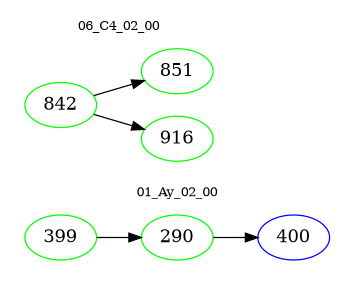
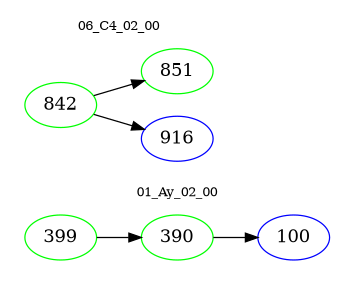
(177, 139) -> (177, 139)
(177, 238) -> (177, 238)
(294, 238) -> (294, 238)
